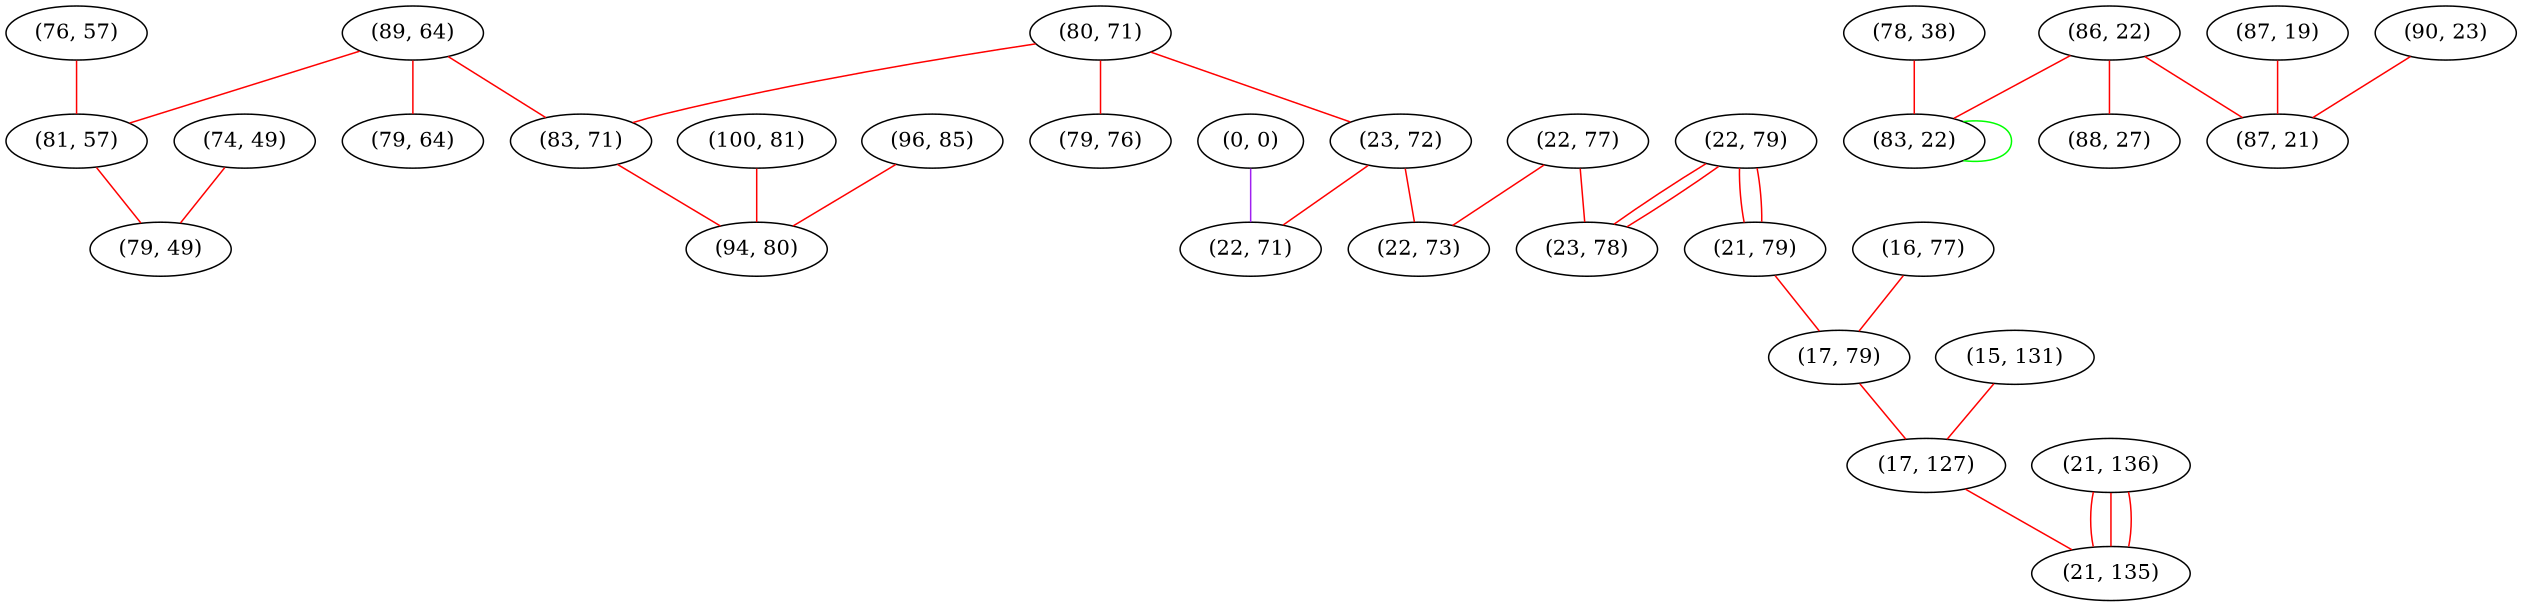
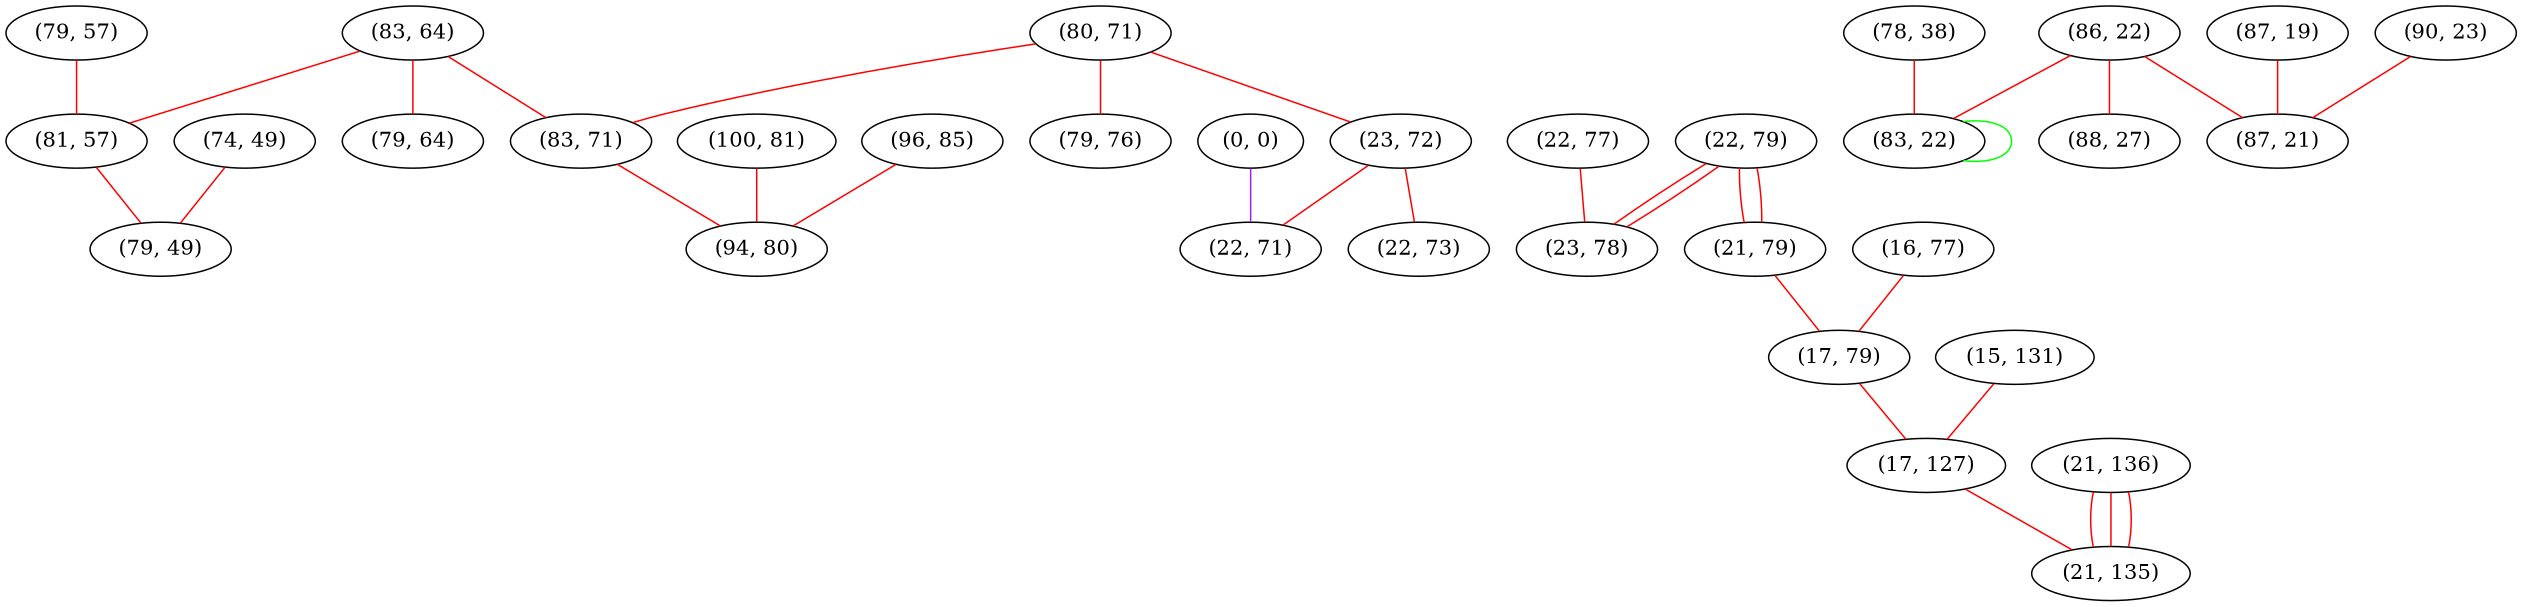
(77, 33) -> (77, 33)
(413, 33) -> (413, 33)
(1498, 195) -> none
